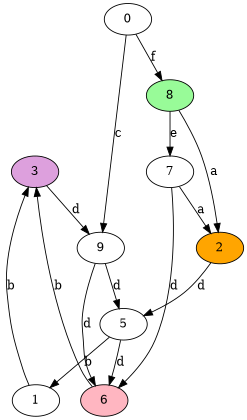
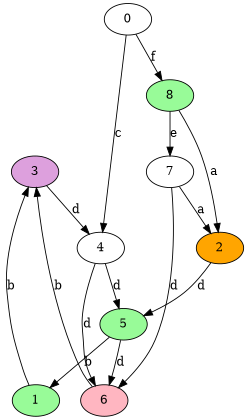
(101, 248) -> (101, 248)
(124, 324) -> (124, 324)
(36, 401) -> (36, 401)
